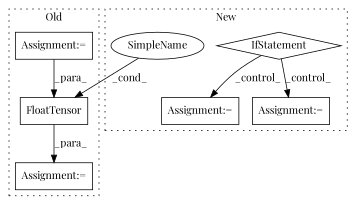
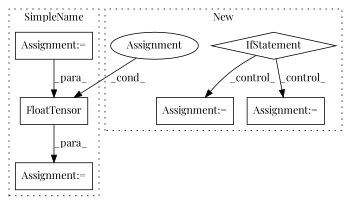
(54, 18) -> (54, 18)
(158, 46) -> (154, 46)
